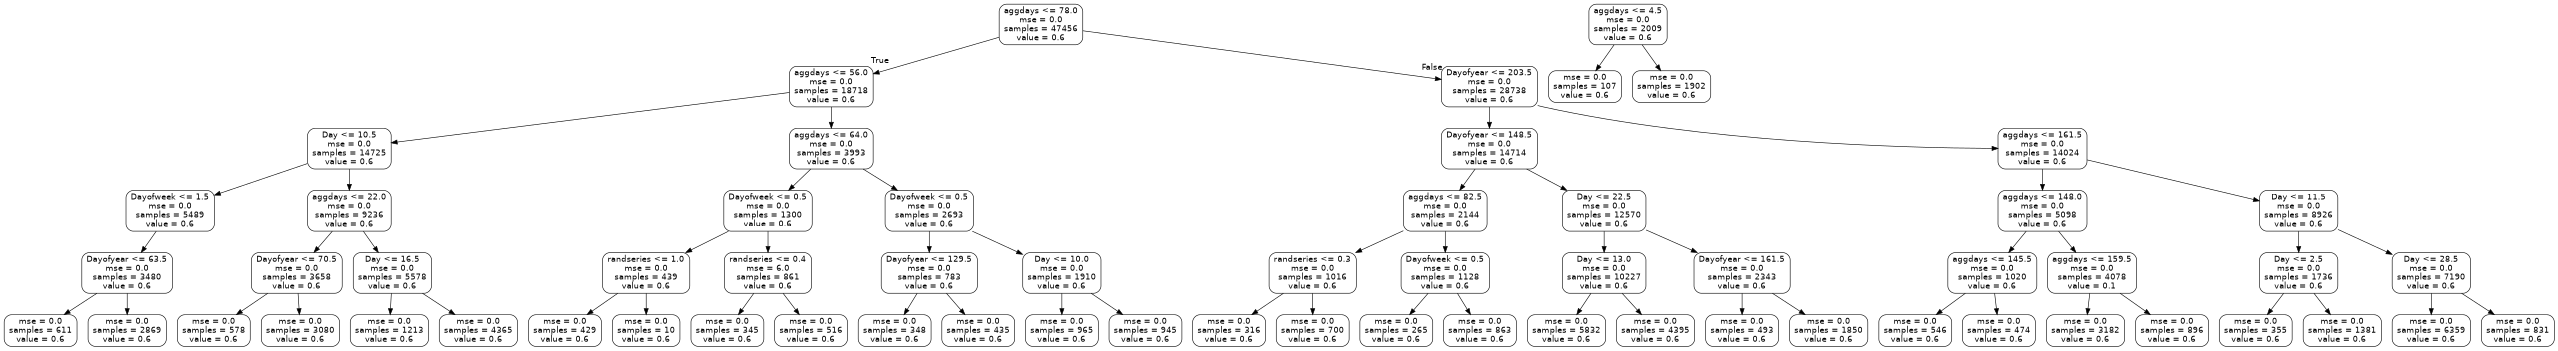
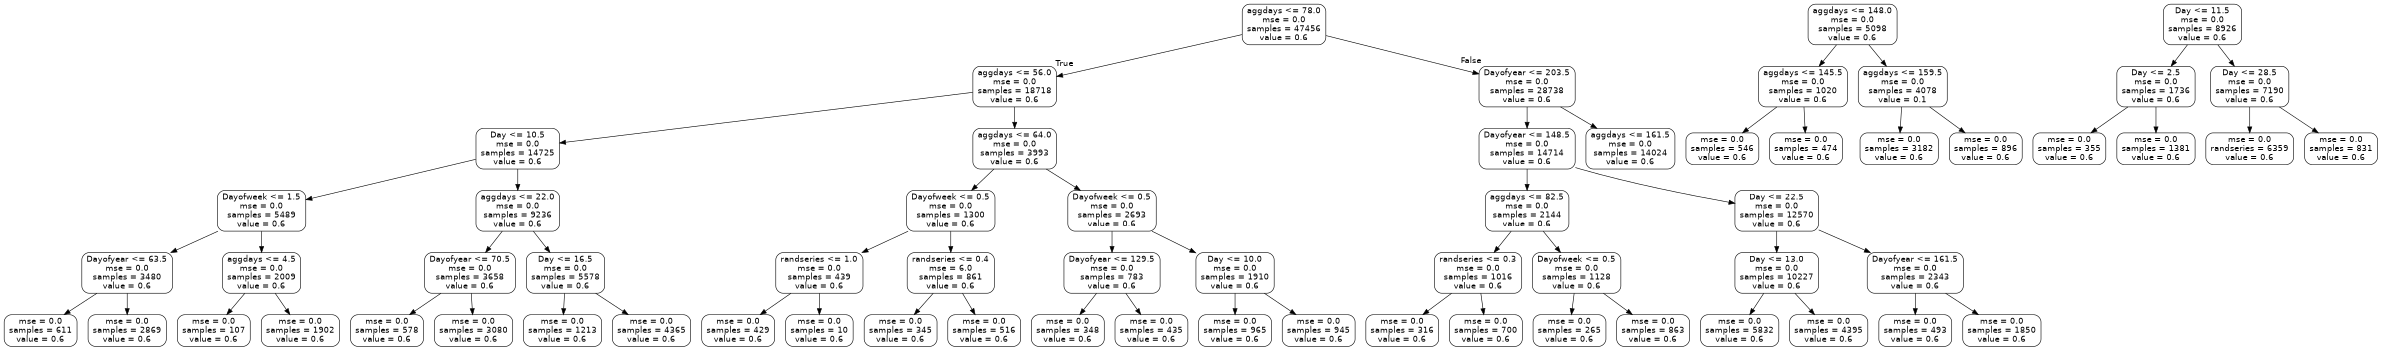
(2042, 177) -> none
(2170, 180) -> none
none -> (262, 239)
(2431, 331) -> (2250, 149)
